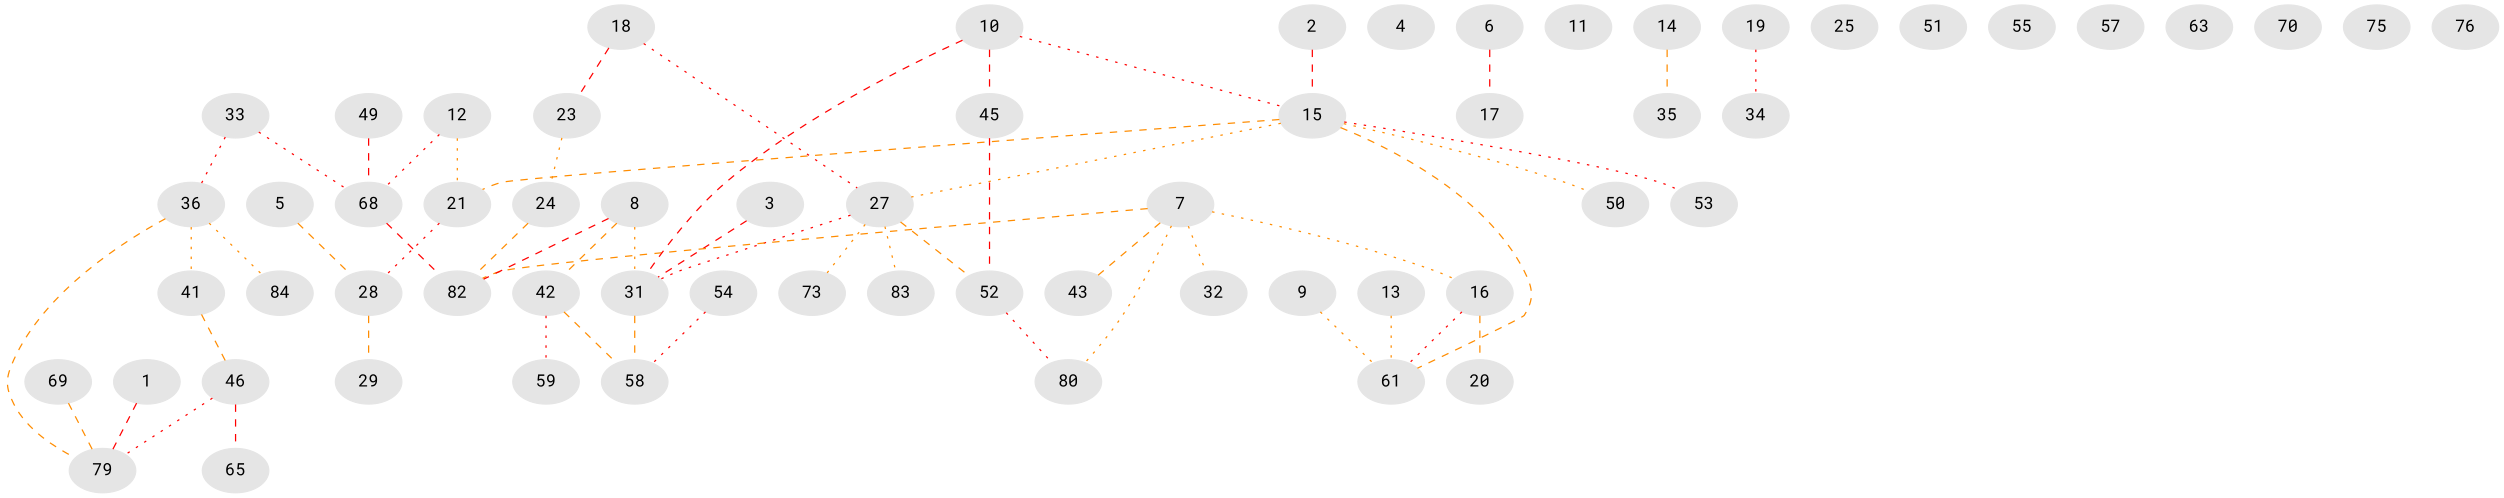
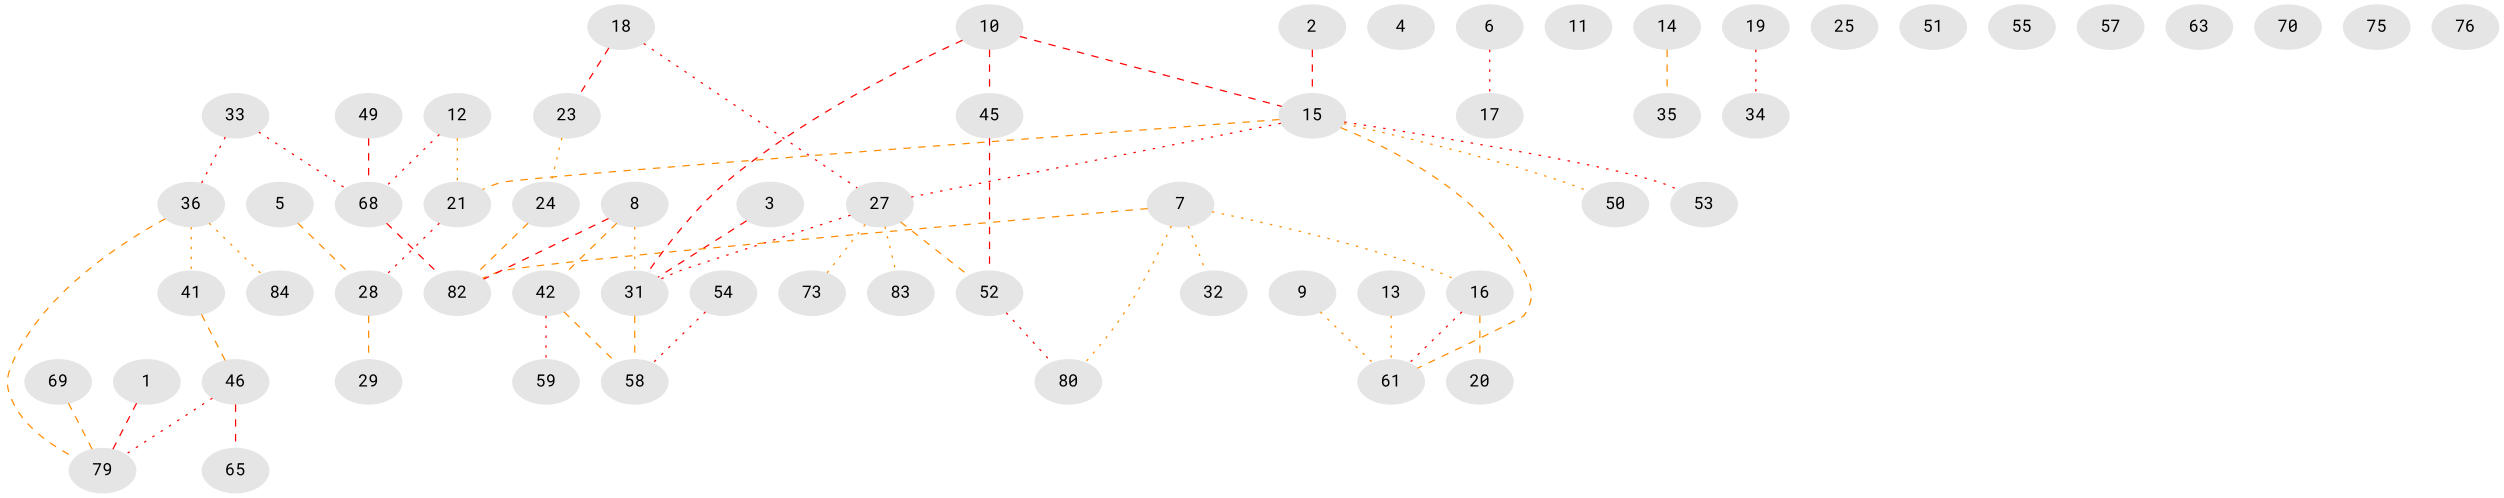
(1151, 71) -> (1151, 71)
(1490, 72) -> (1490, 72)
(1096, 160) -> (1096, 160)
(1078, 293) -> none
